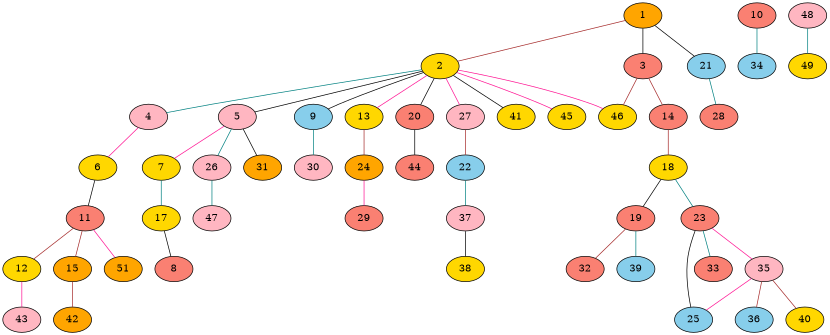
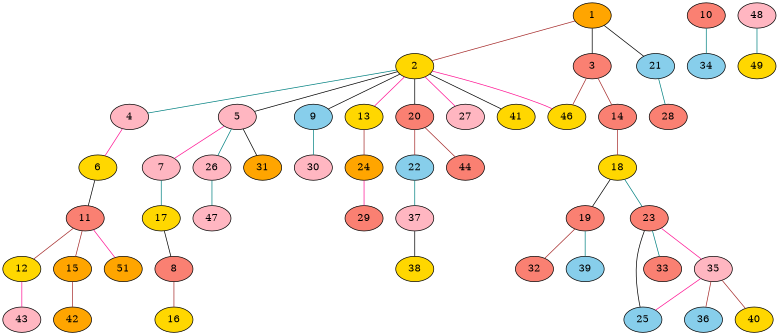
(567, 117) -> none
(415, 142) -> (440, 142)
(465, 142) -> (415, 142)
(161, 168) -> (161, 168)
none -> (174, 320)
